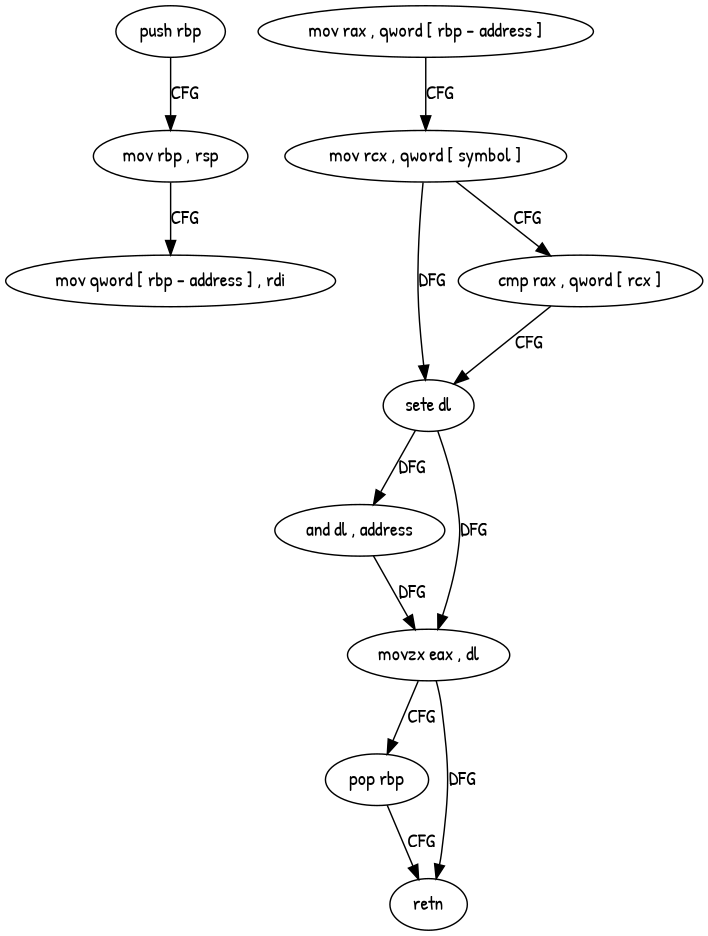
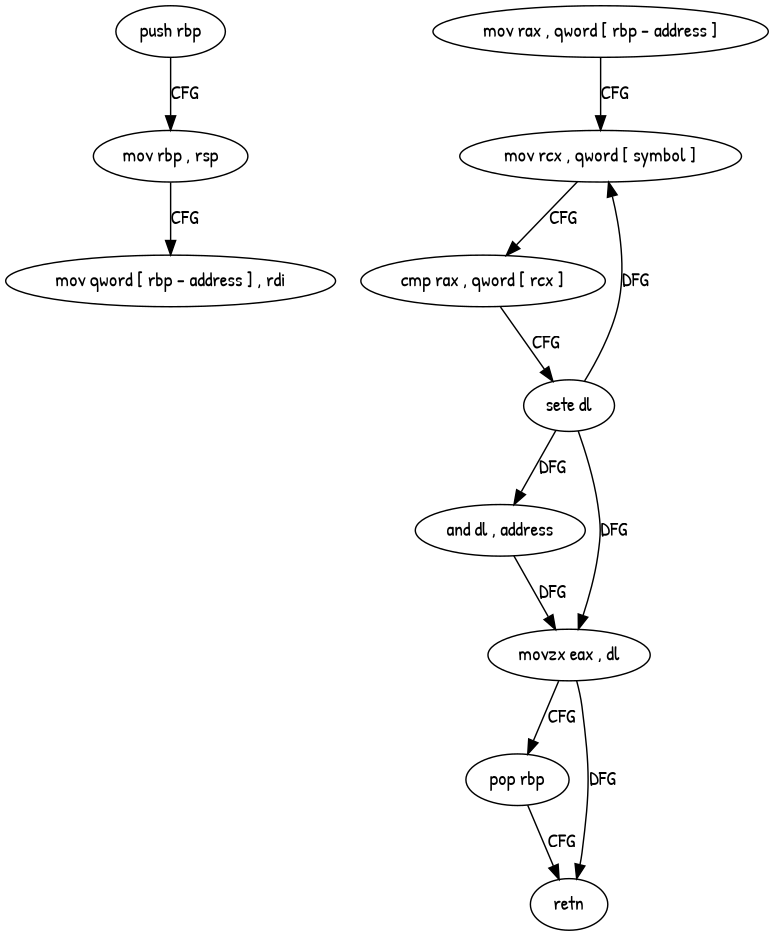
(418, 274) -> (620, 292)
